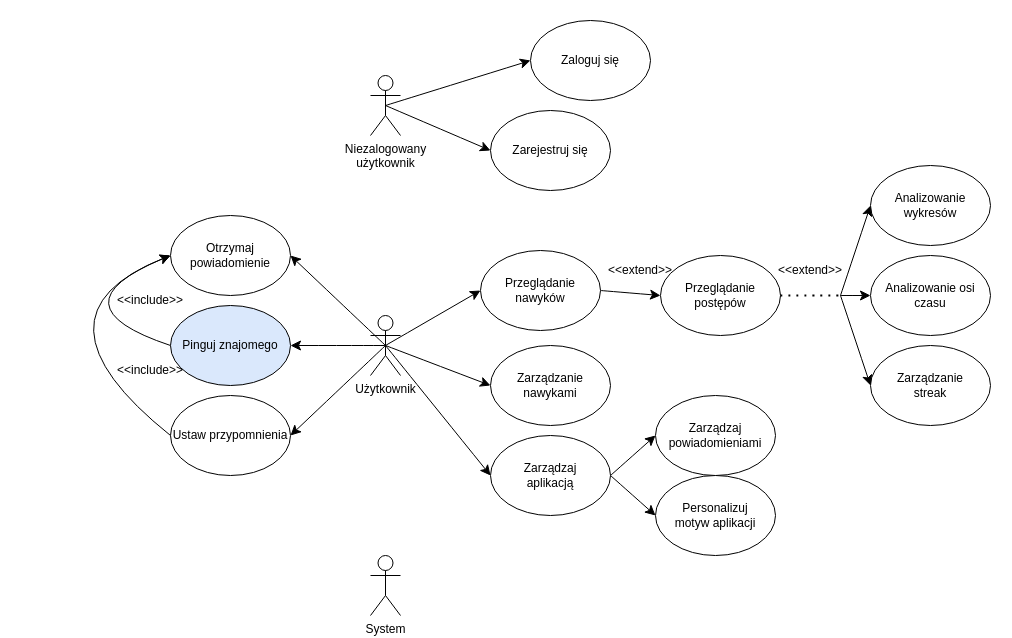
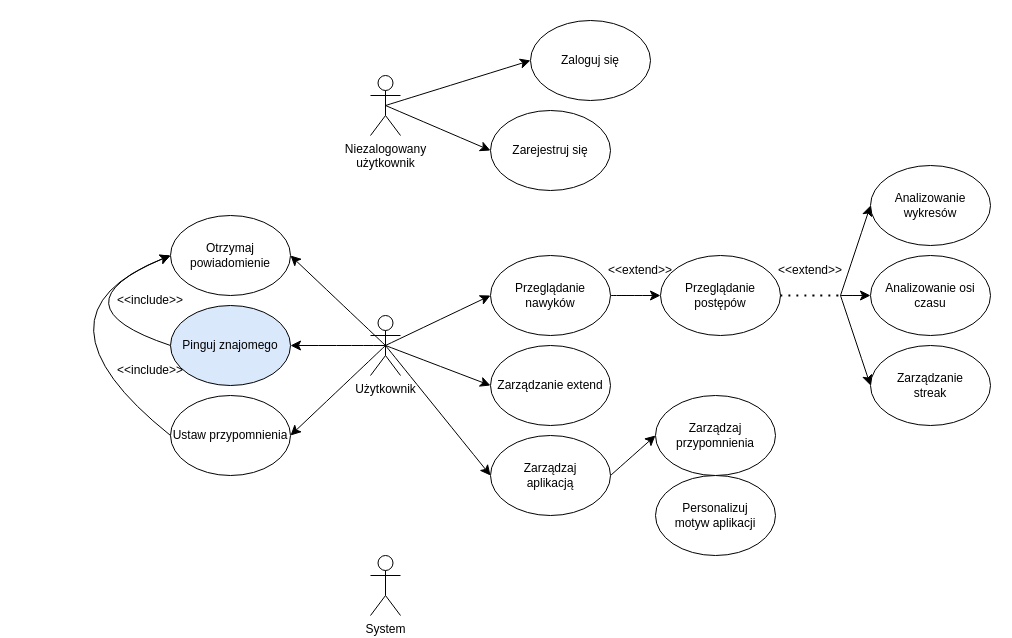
(541, 291) -> (551, 296)
(551, 386) -> (551, 386)
(716, 436) -> (716, 436)
(631, 493) -> none
